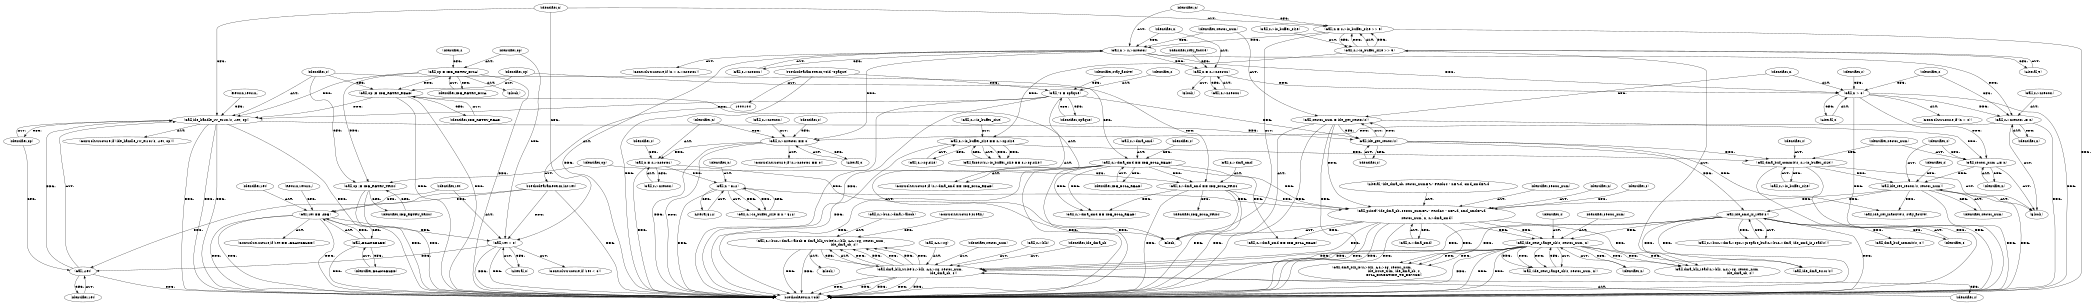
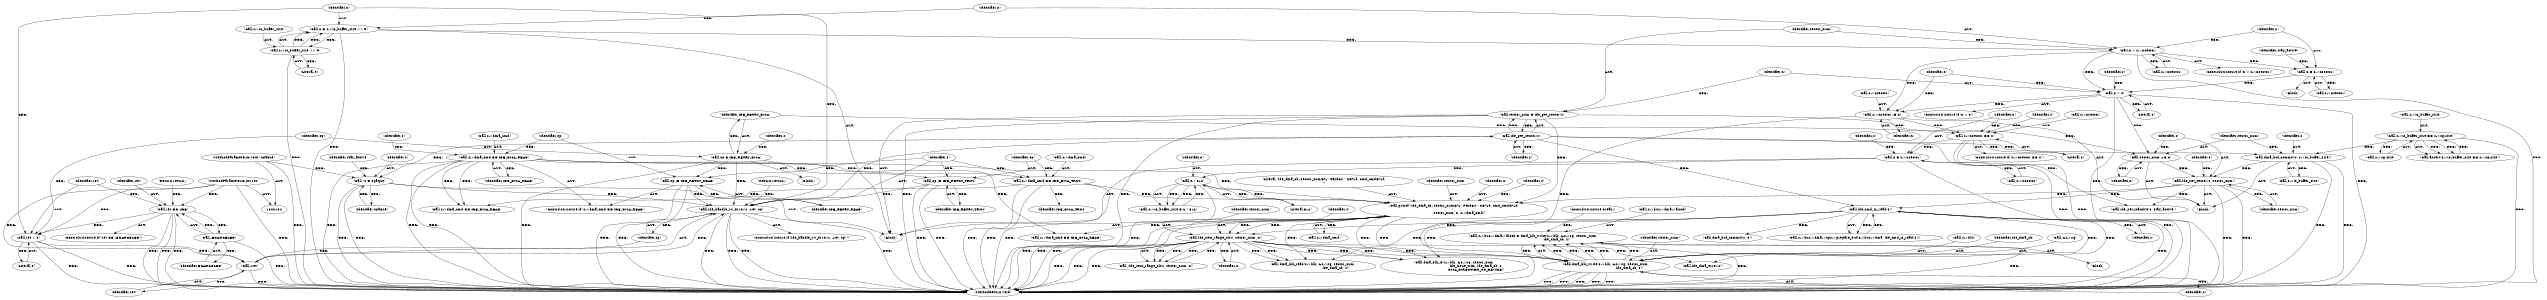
(932, 60) -> (1366, 126)
(1153, 64) -> none
(1219, 117) -> (935, 140)
(625, 119) -> (259, 193)
(1705, 163) -> (297, 158)
none -> (836, 198)
(406, 199) -> (952, 194)
(575, 271) -> none
